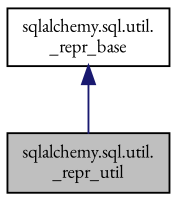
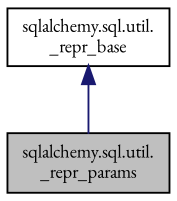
(88, 163) -> (88, 163)
